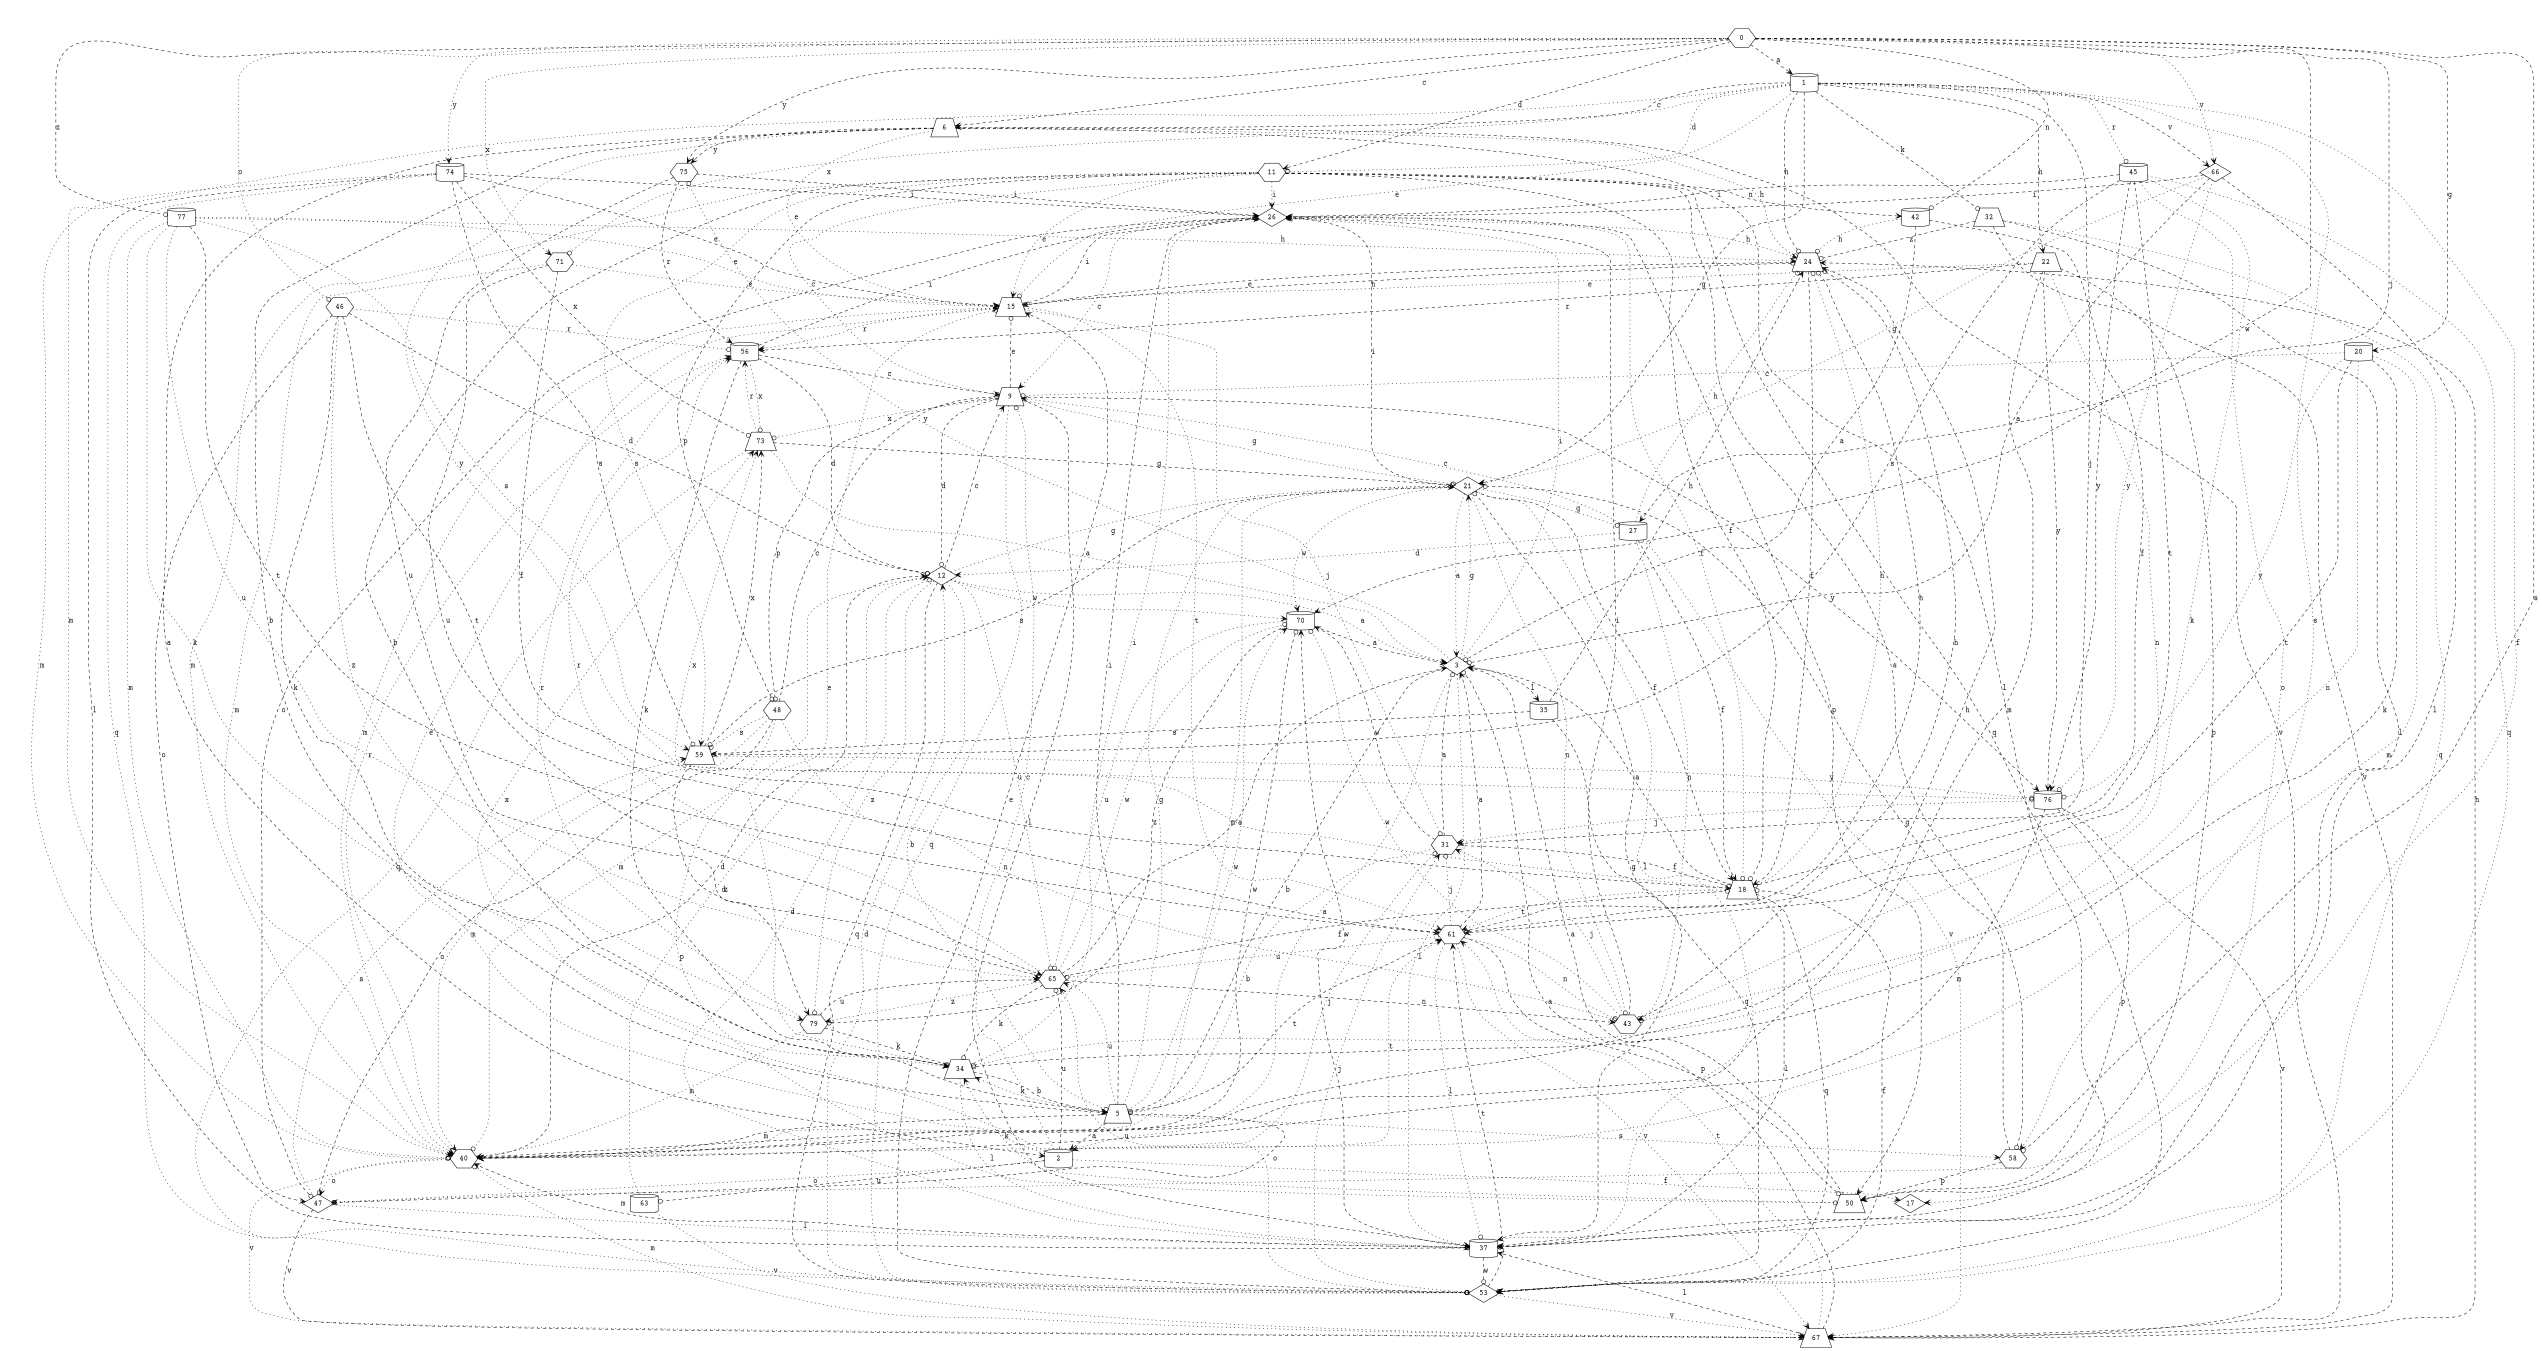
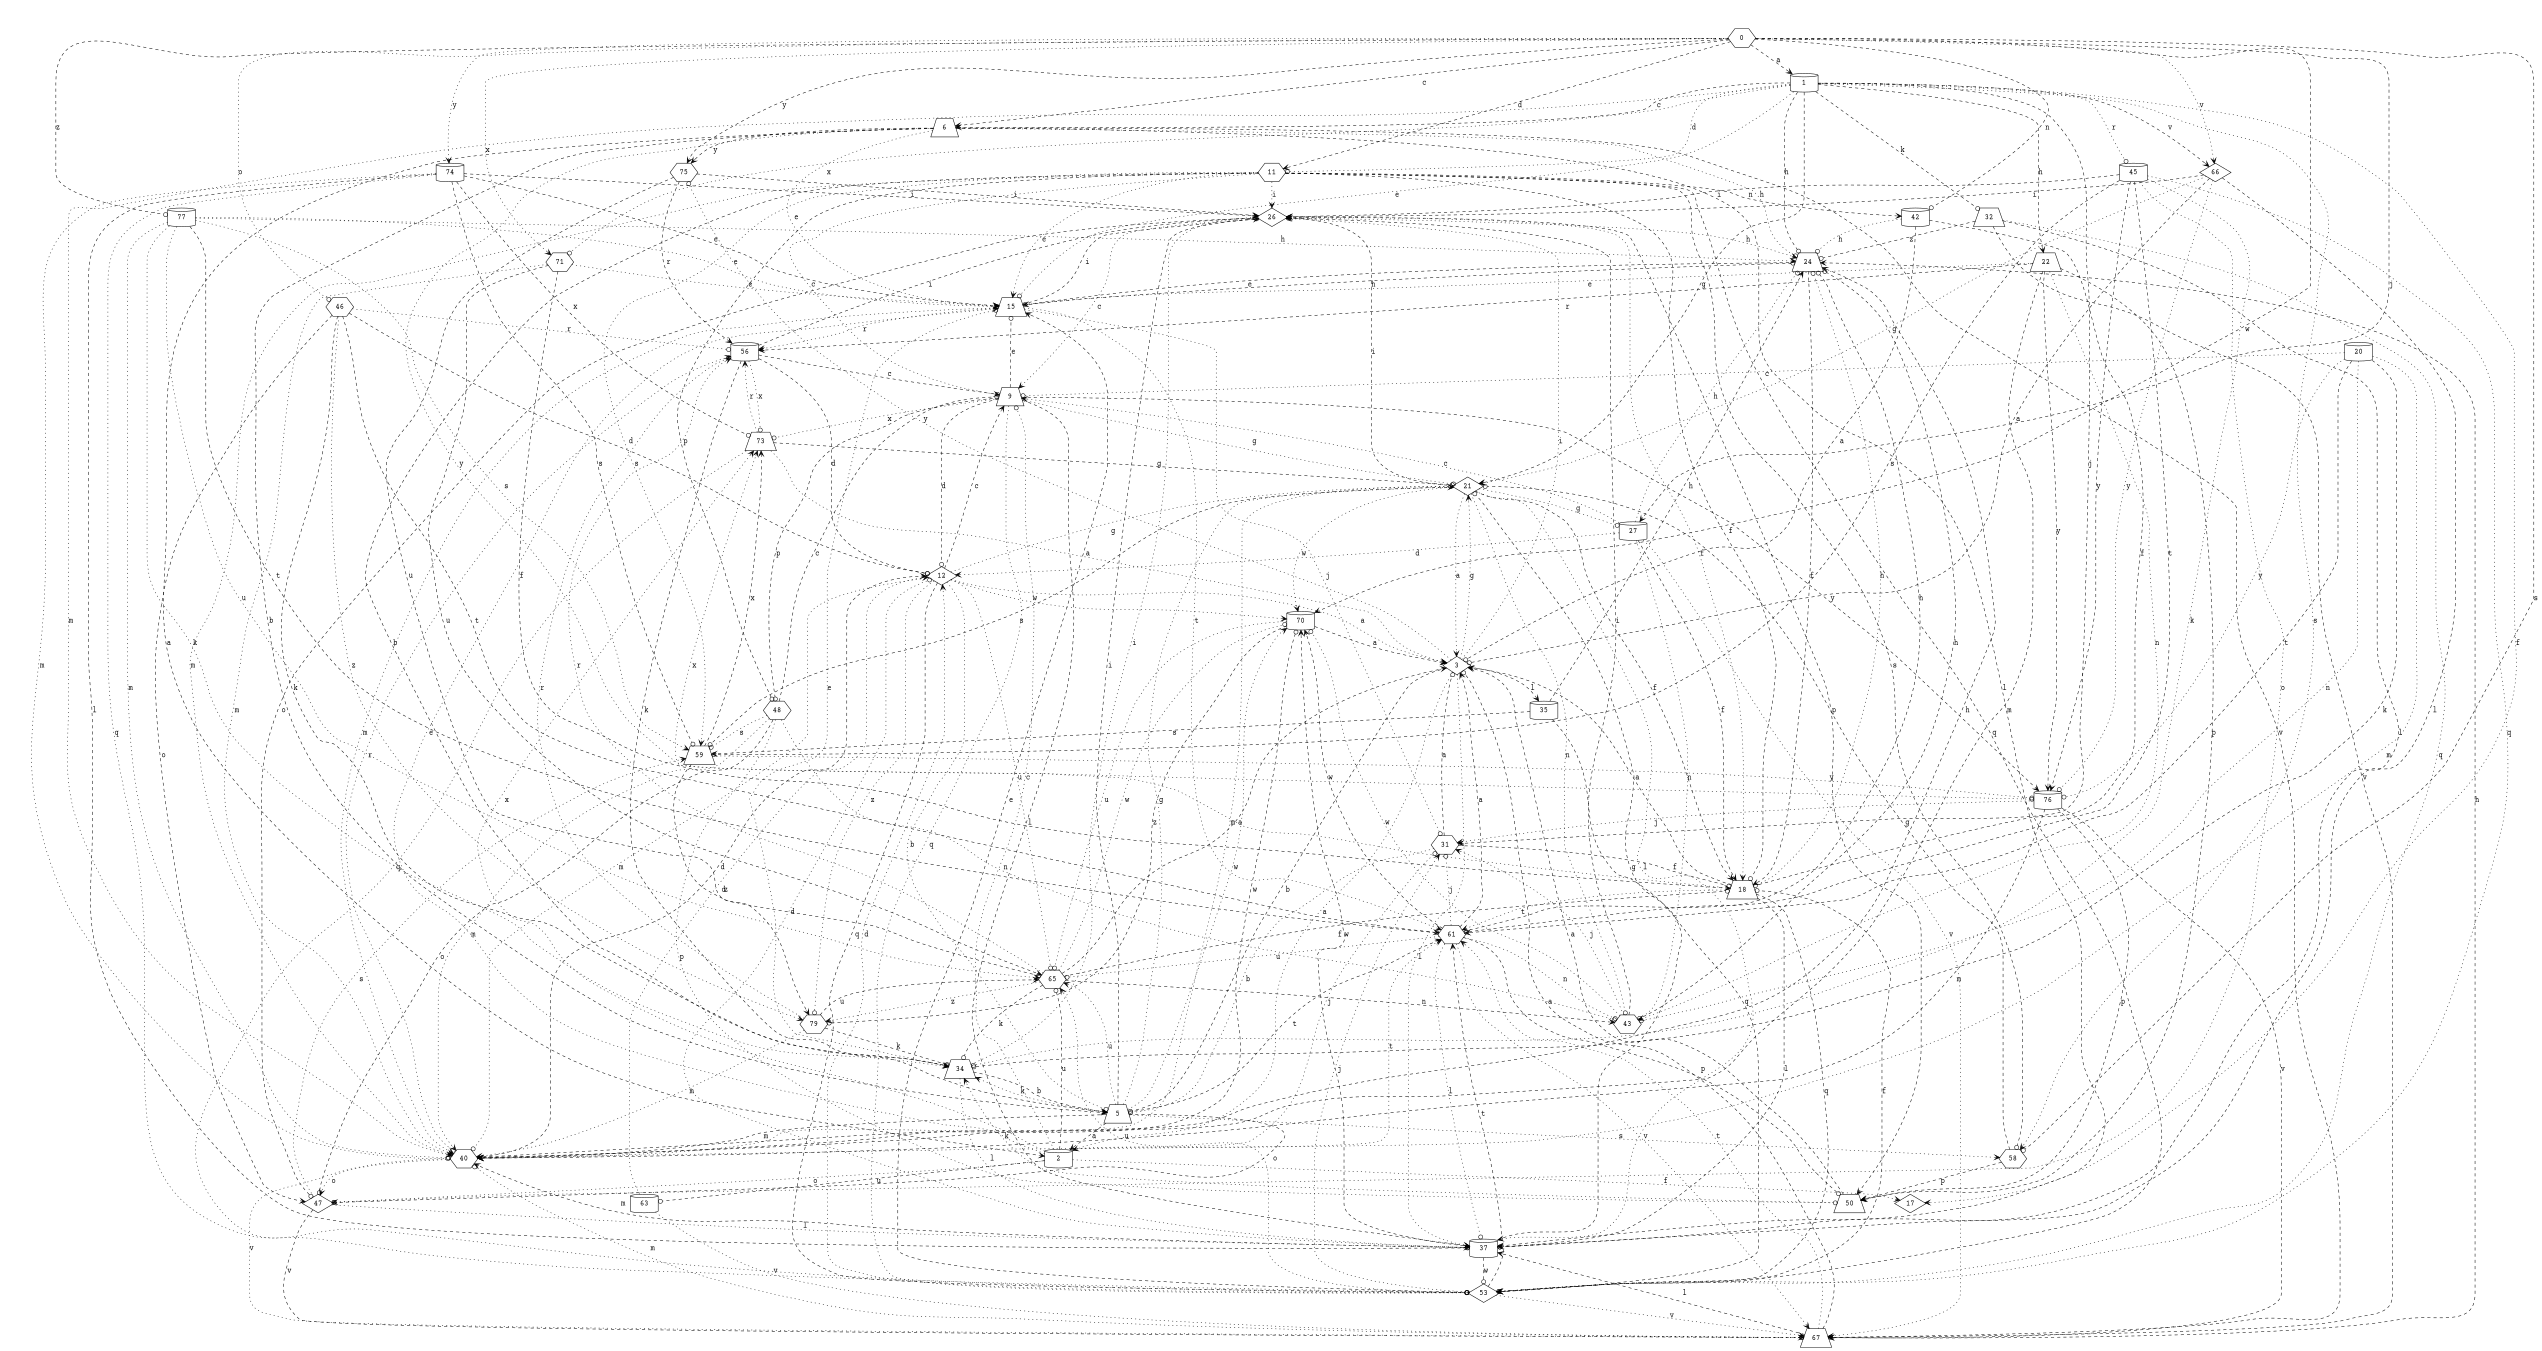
(2418, 60) -> none
(1632, 398) -> (1632, 398)
(1373, 729) -> (1339, 808)
